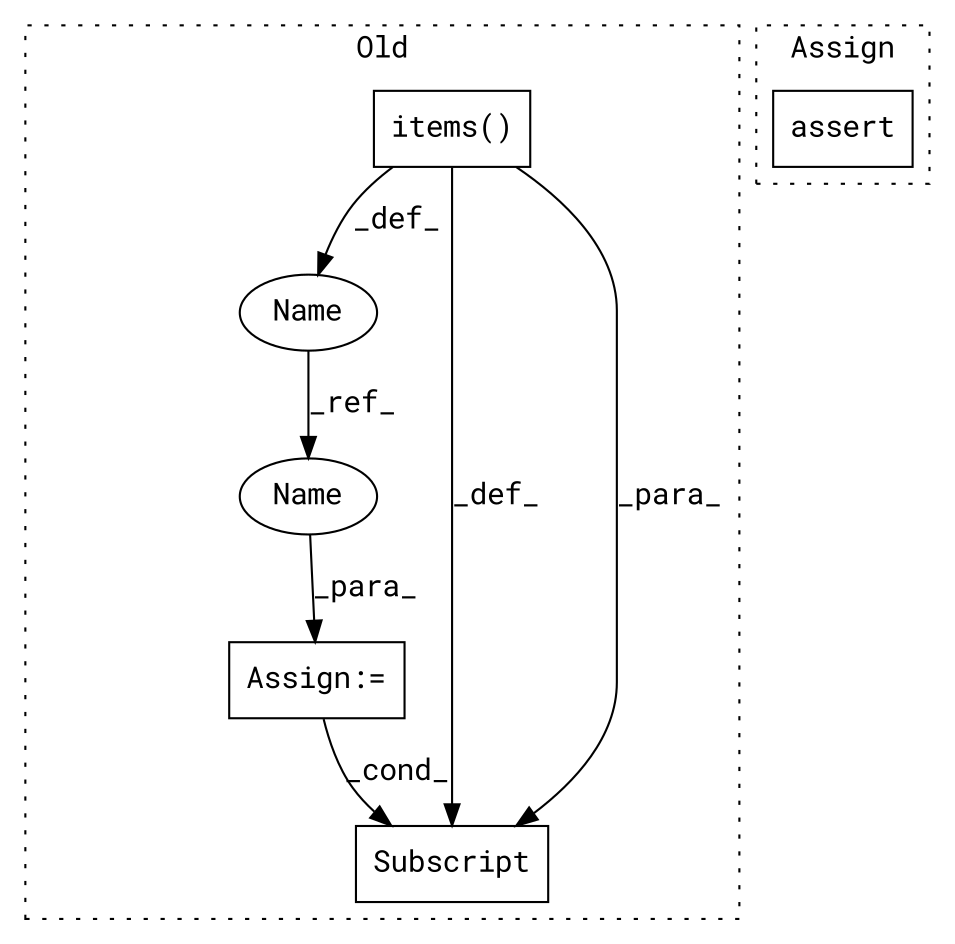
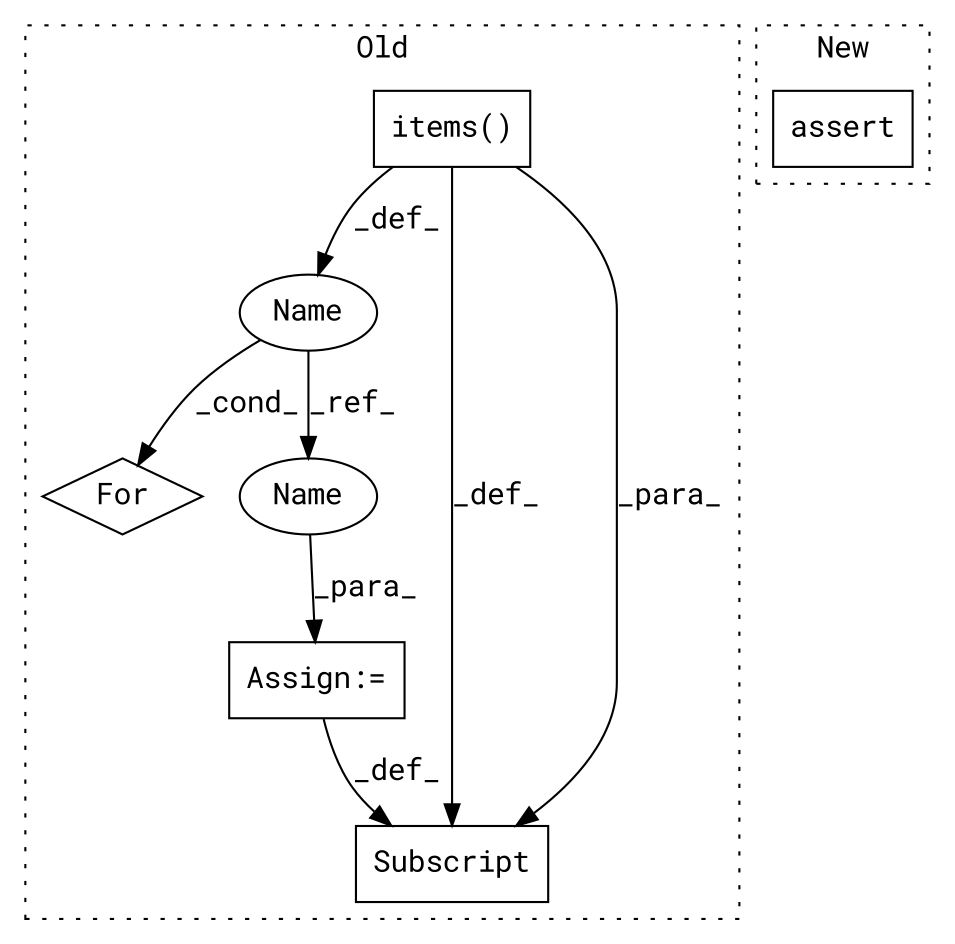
(843, 50) -> (843, 50)
none -> (123, 496)
(397, 772) -> (397, 772)
